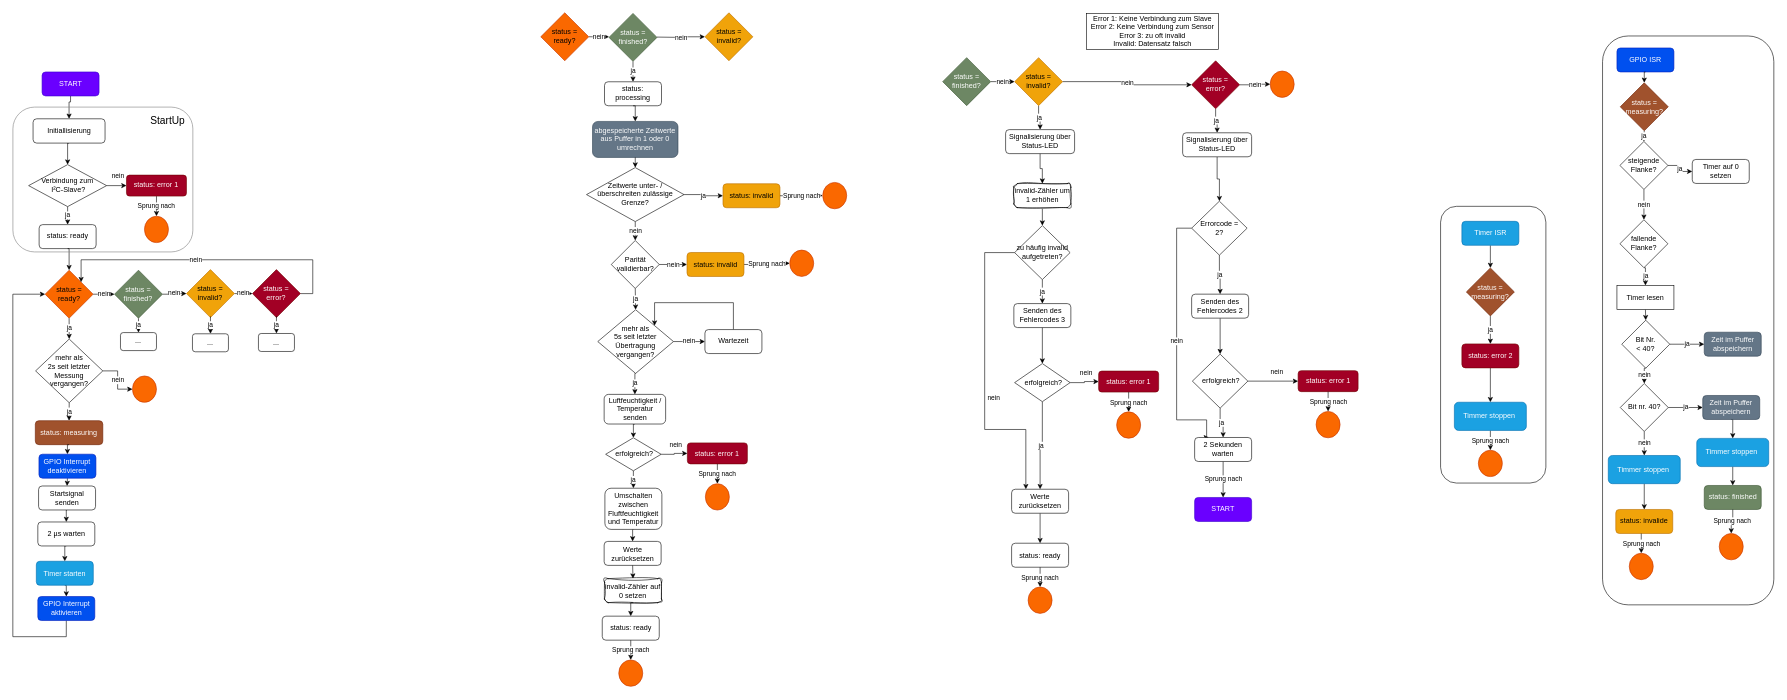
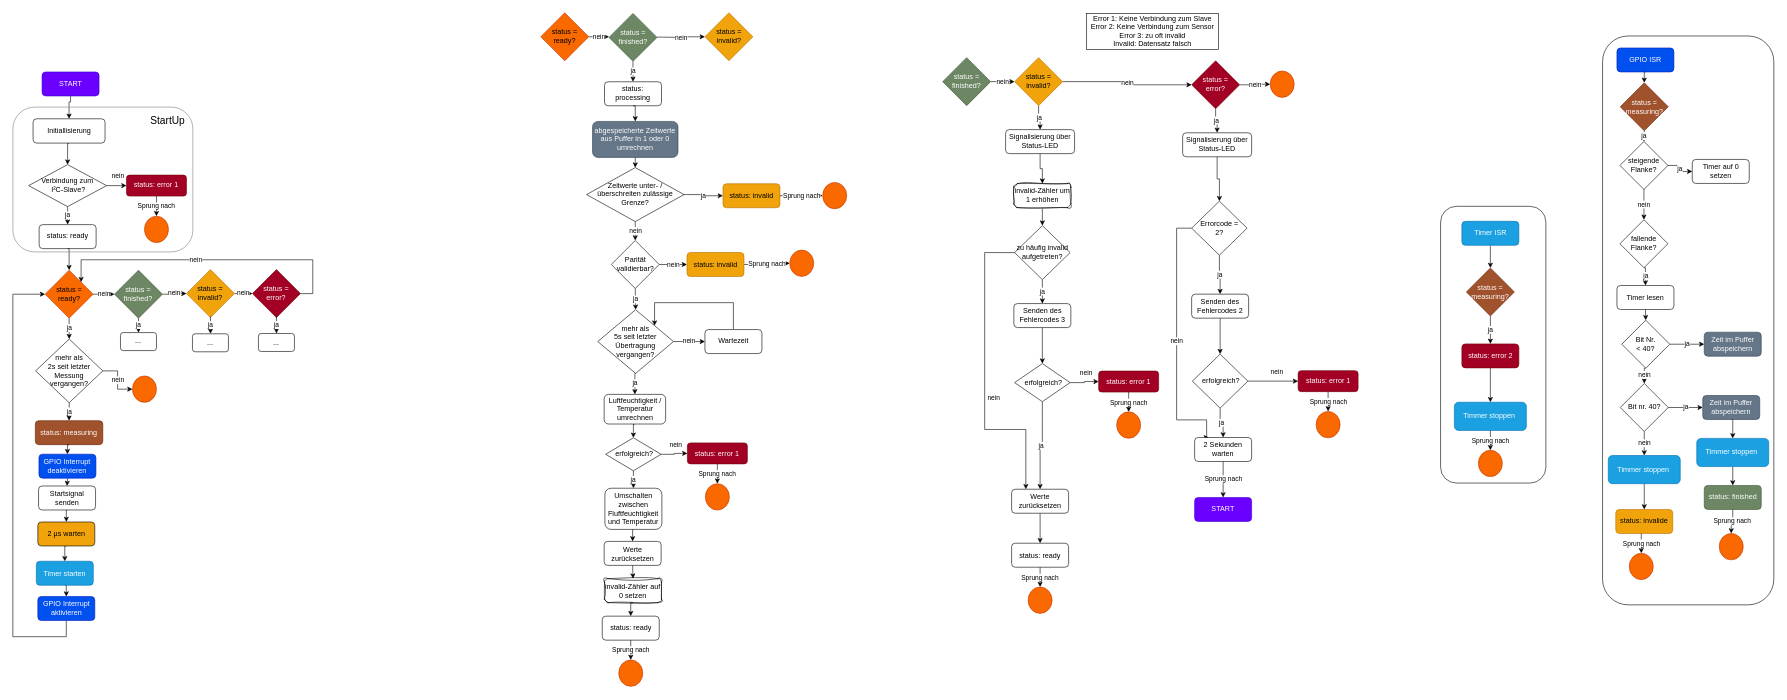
(1646, 297) -> (1646, 297)
(635, 409) -> (635, 409)
(66, 534) -> (66, 534)
